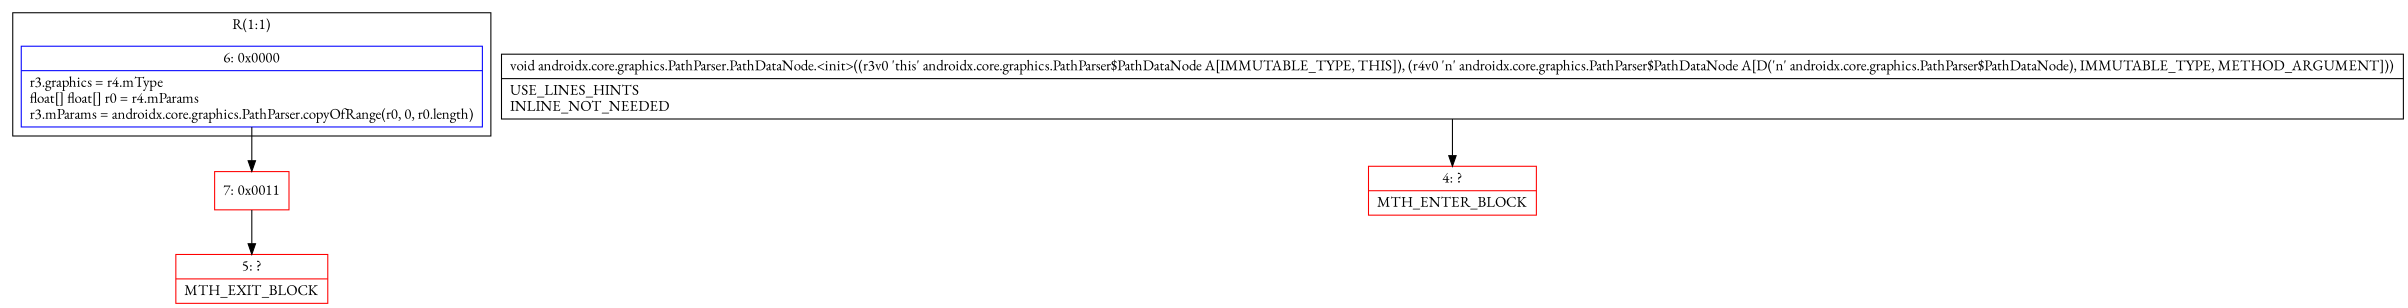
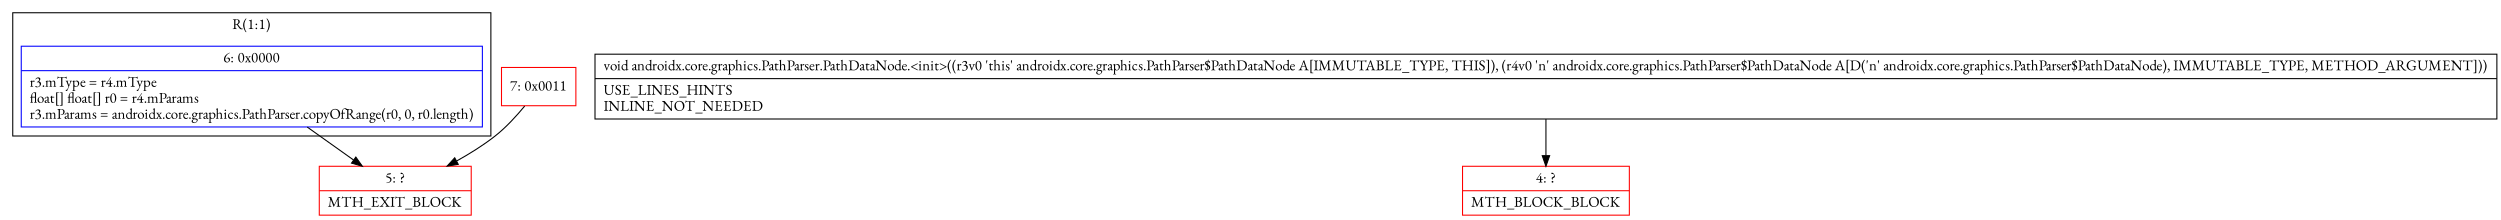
(97, 82) -> (94, 82)
(252, 144) -> (330, 144)
(1452, 202) -> (1546, 202)
